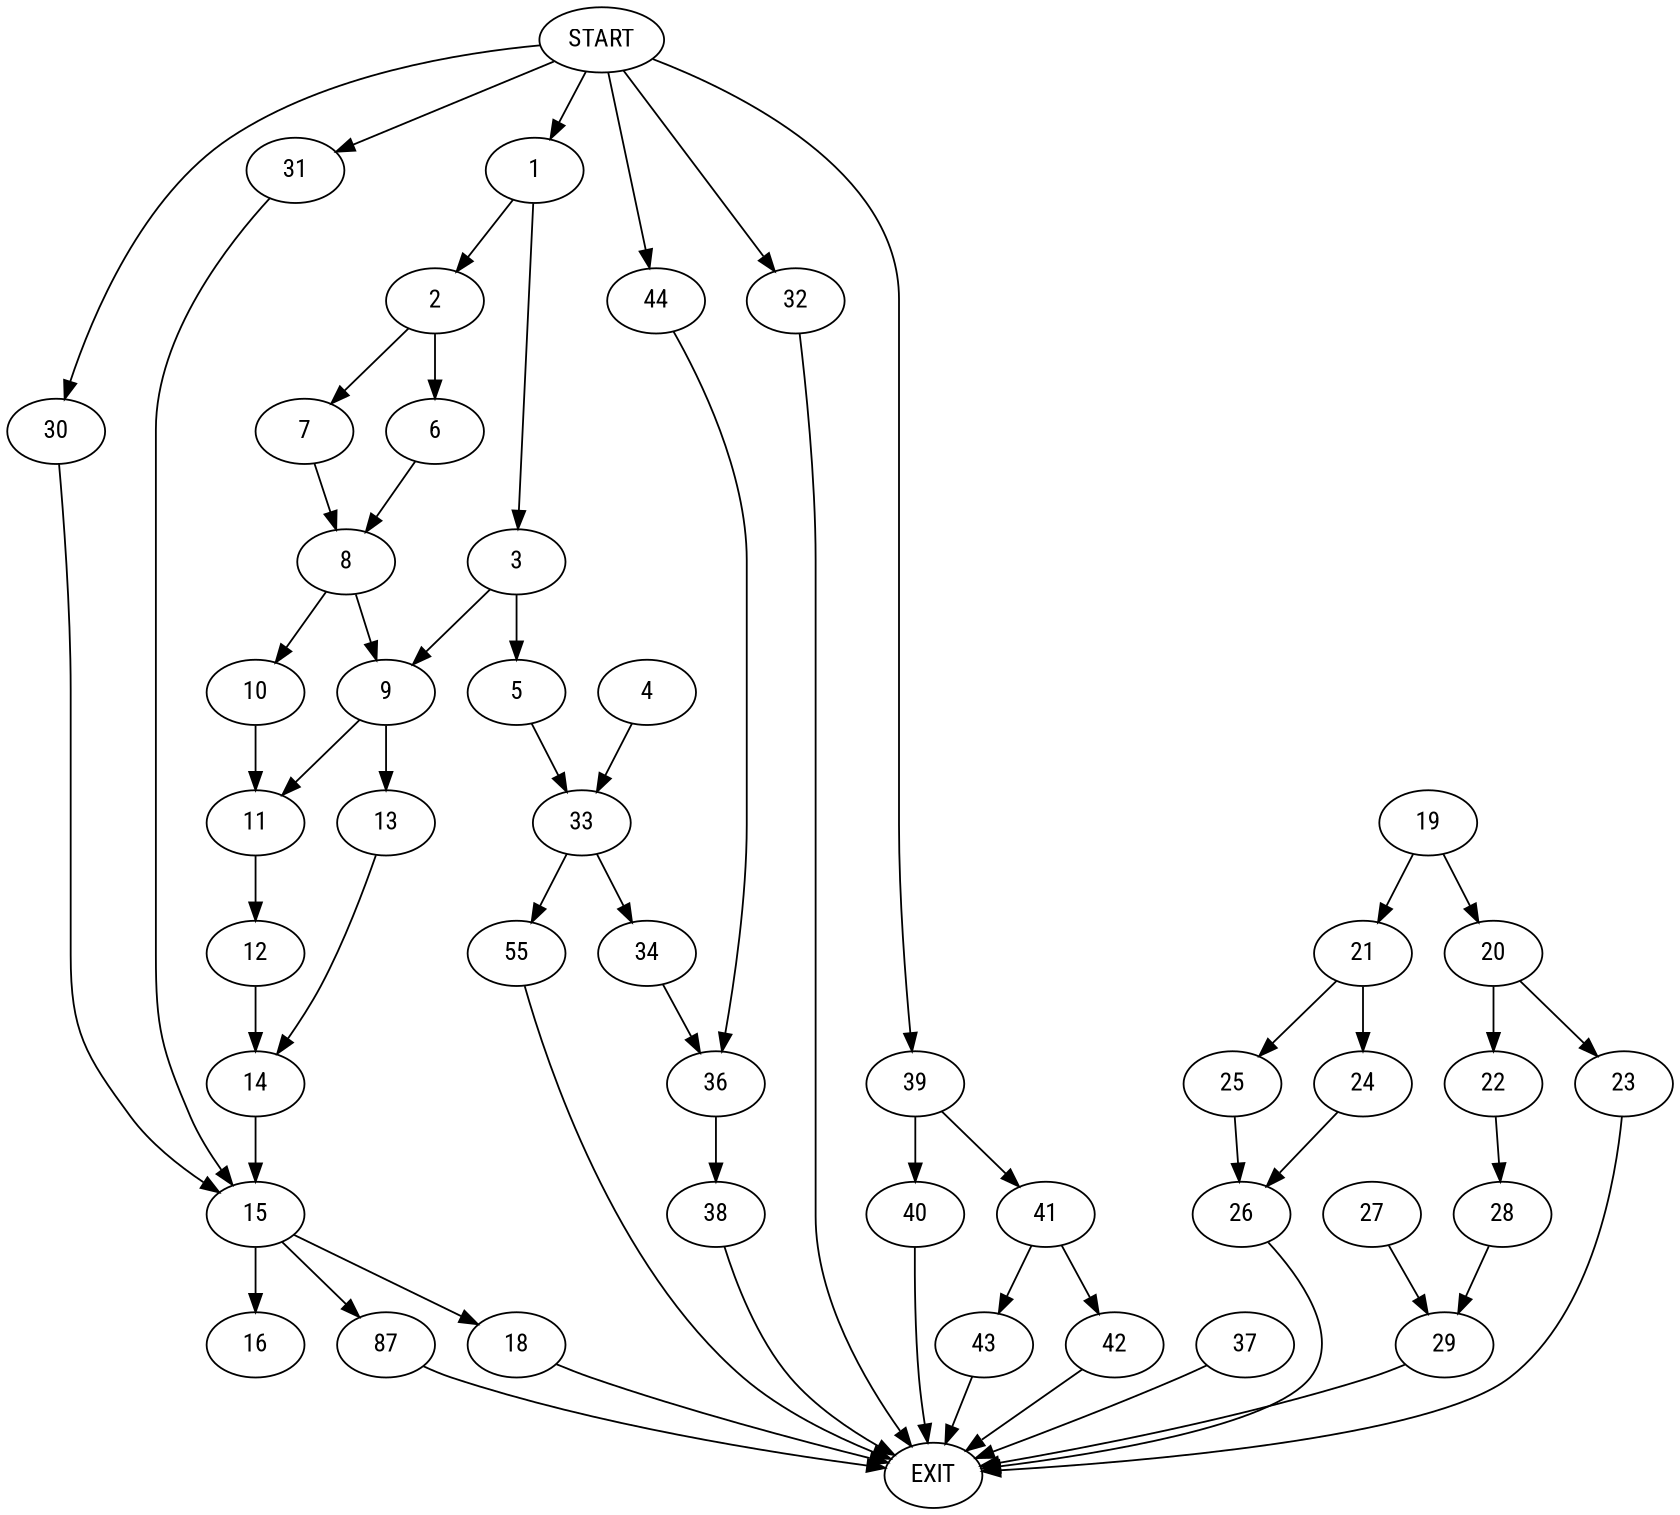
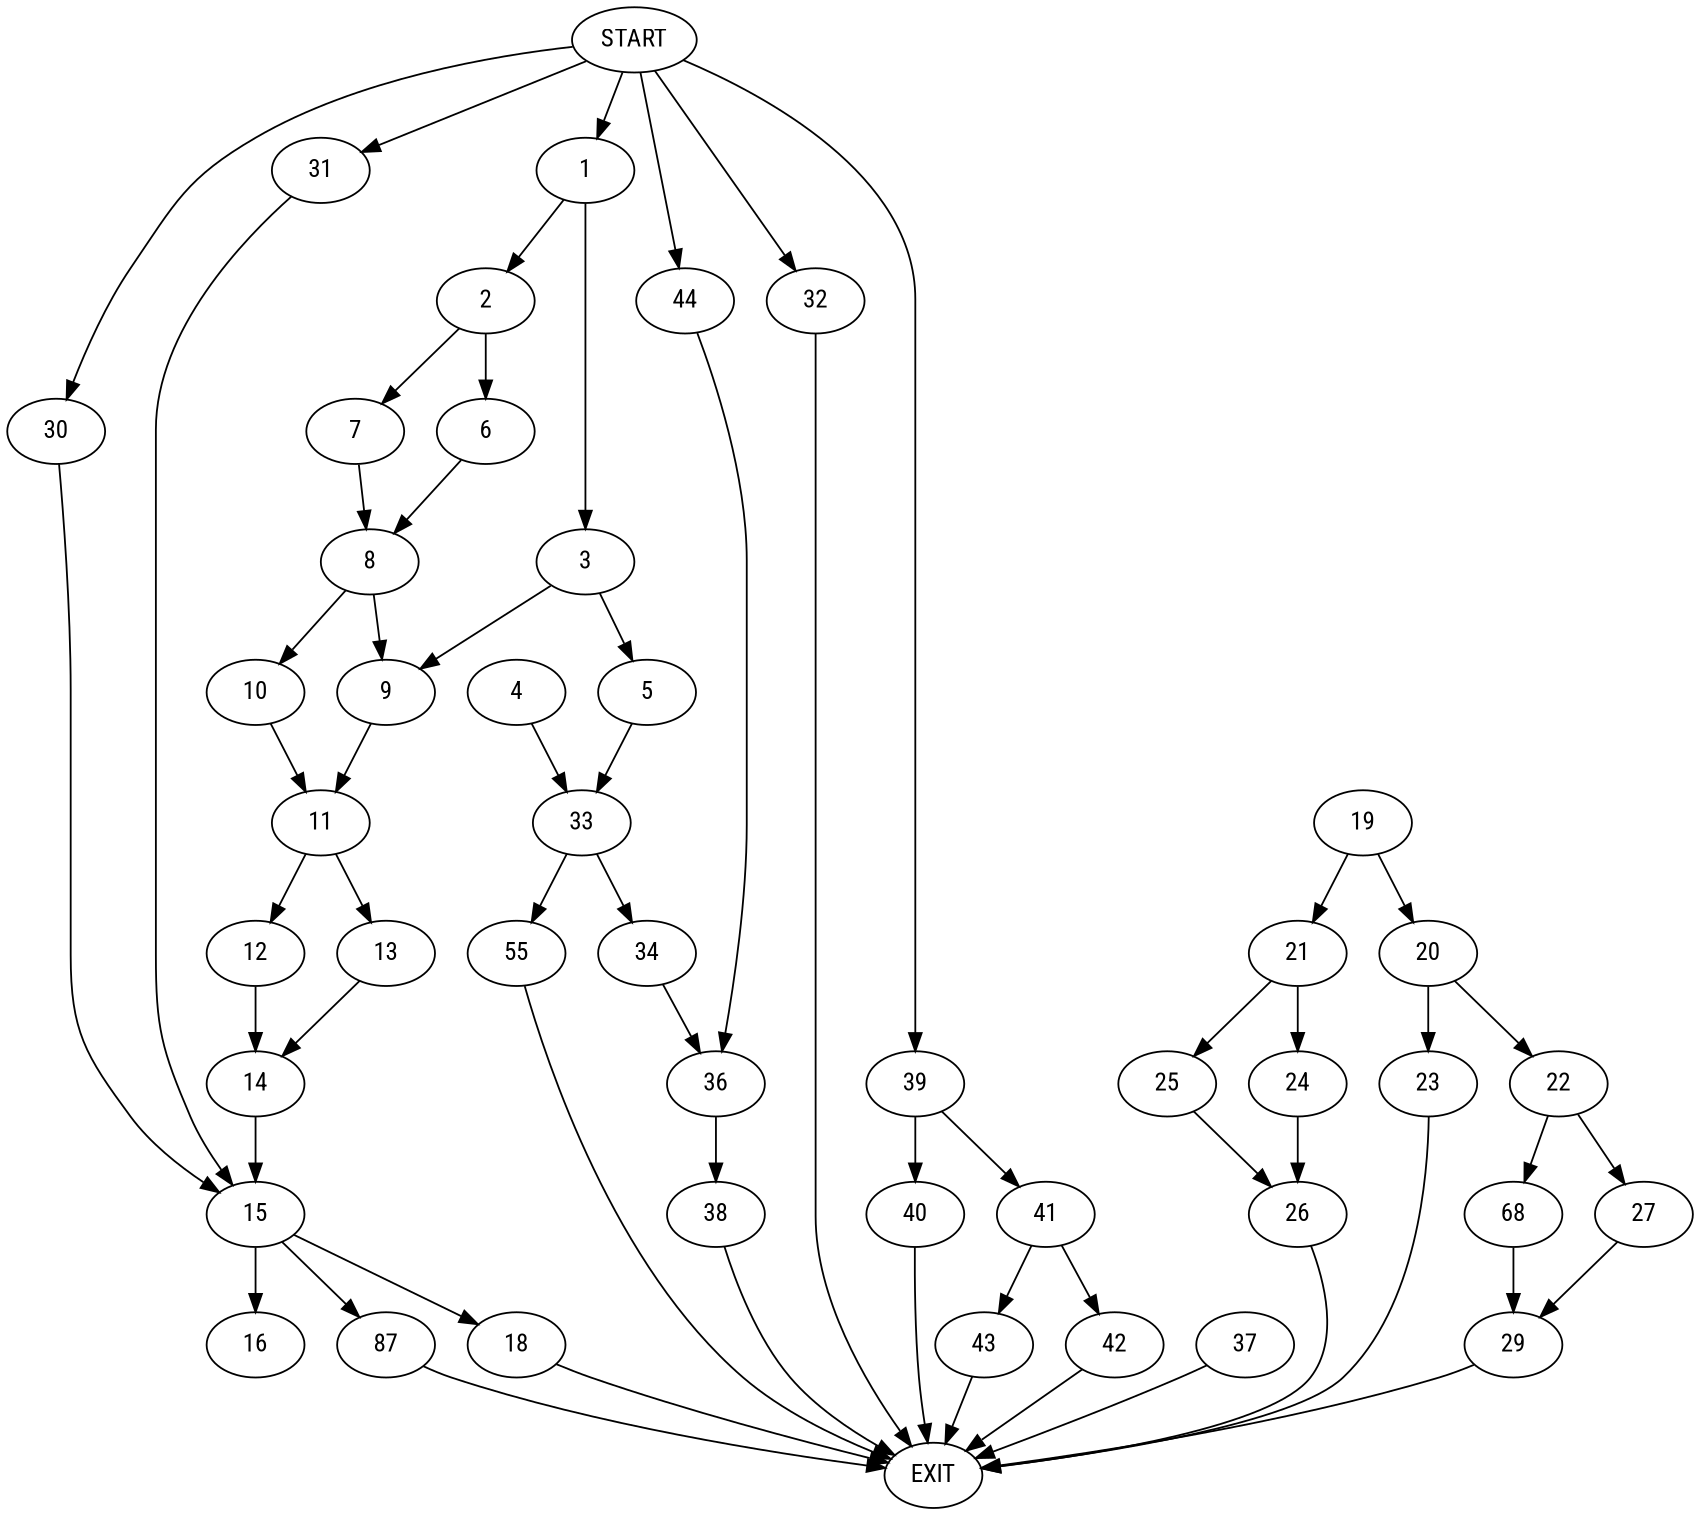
(386, 749) -> (349, 880)
none -> (1596, 1141)
(1503, 1214) -> (1513, 1214)
